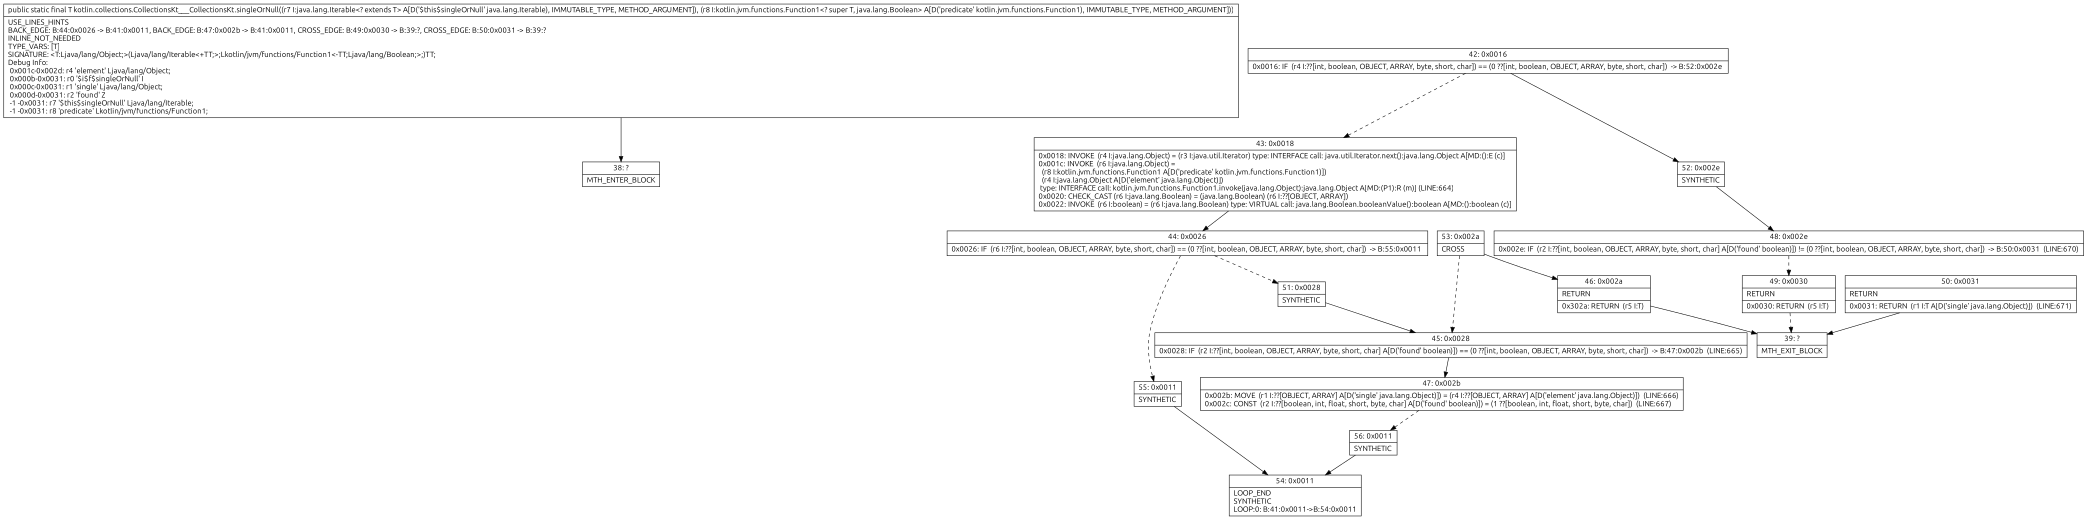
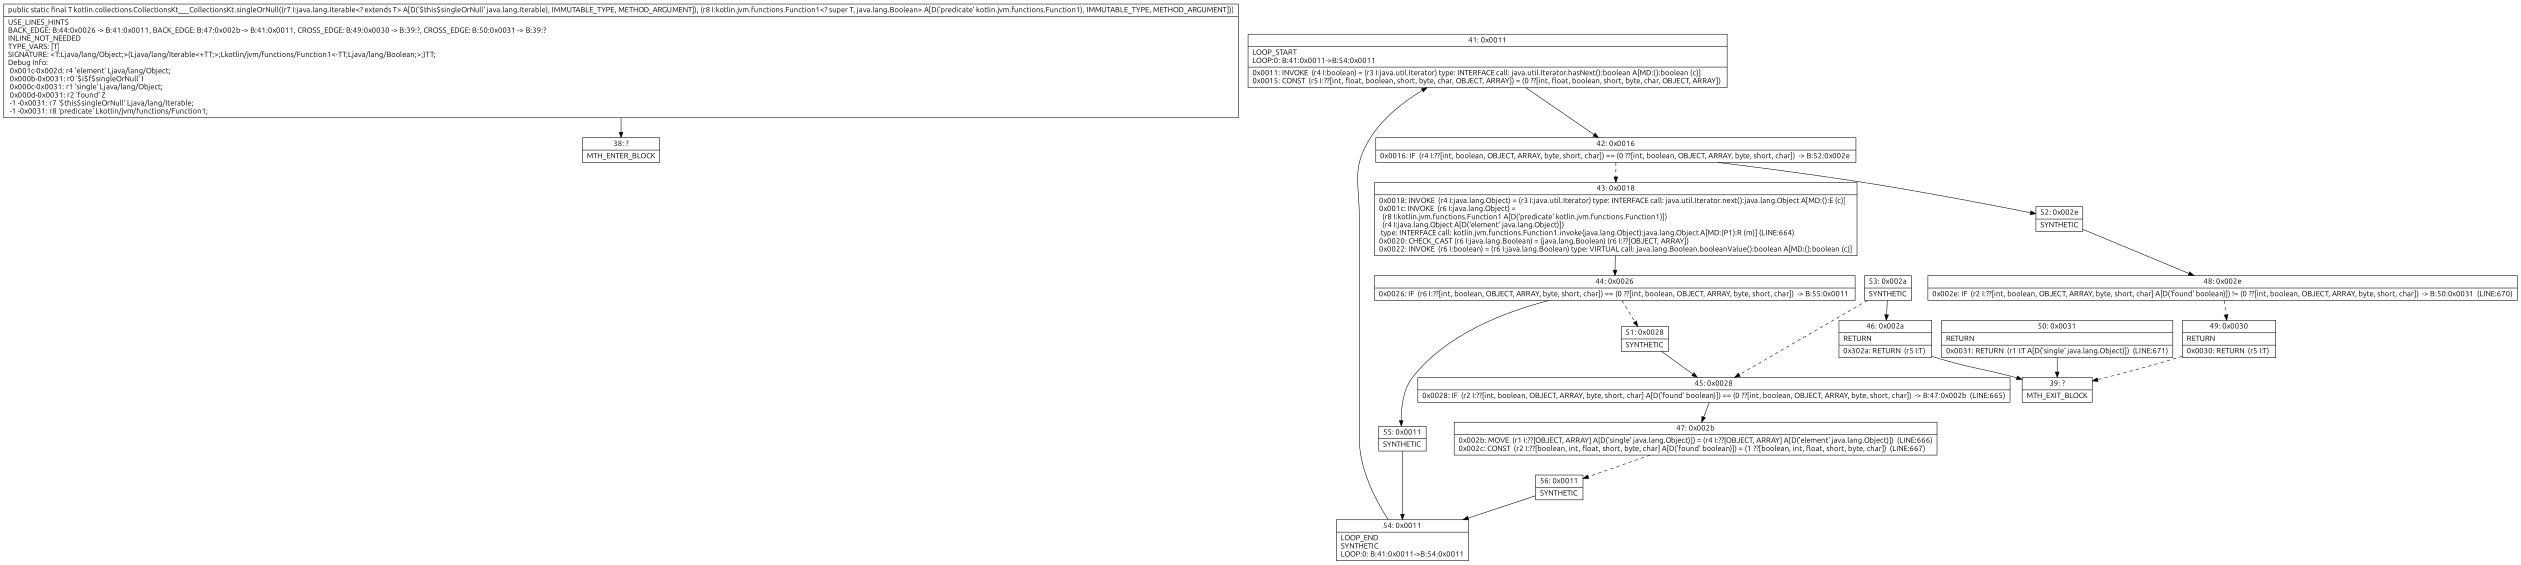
none -> (1488, 61)
(1453, 249) -> (1888, 294)
(1155, 314) -> (1455, 340)
